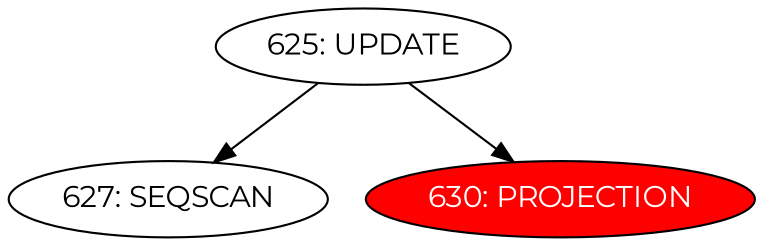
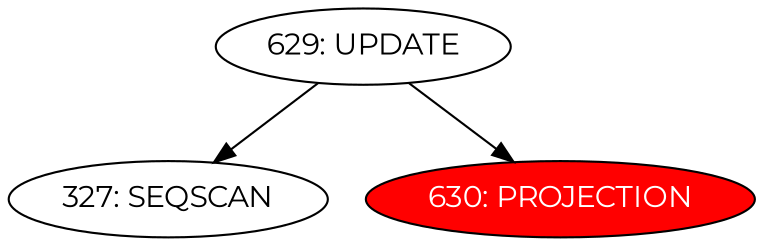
(363, 47) -> (363, 47)
(168, 199) -> (168, 199)
